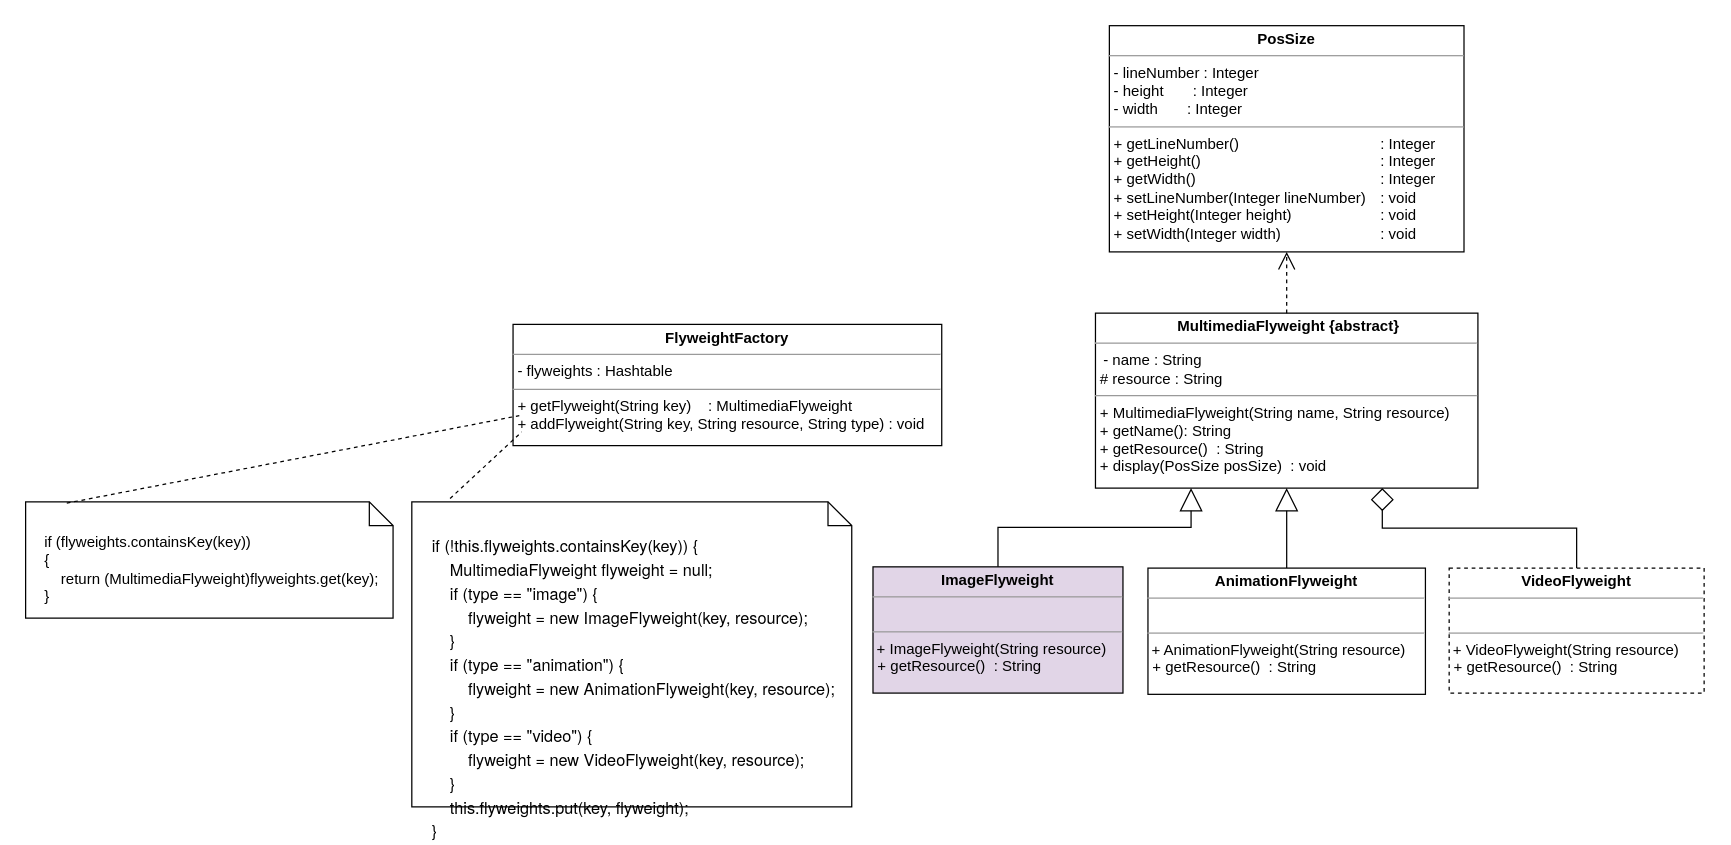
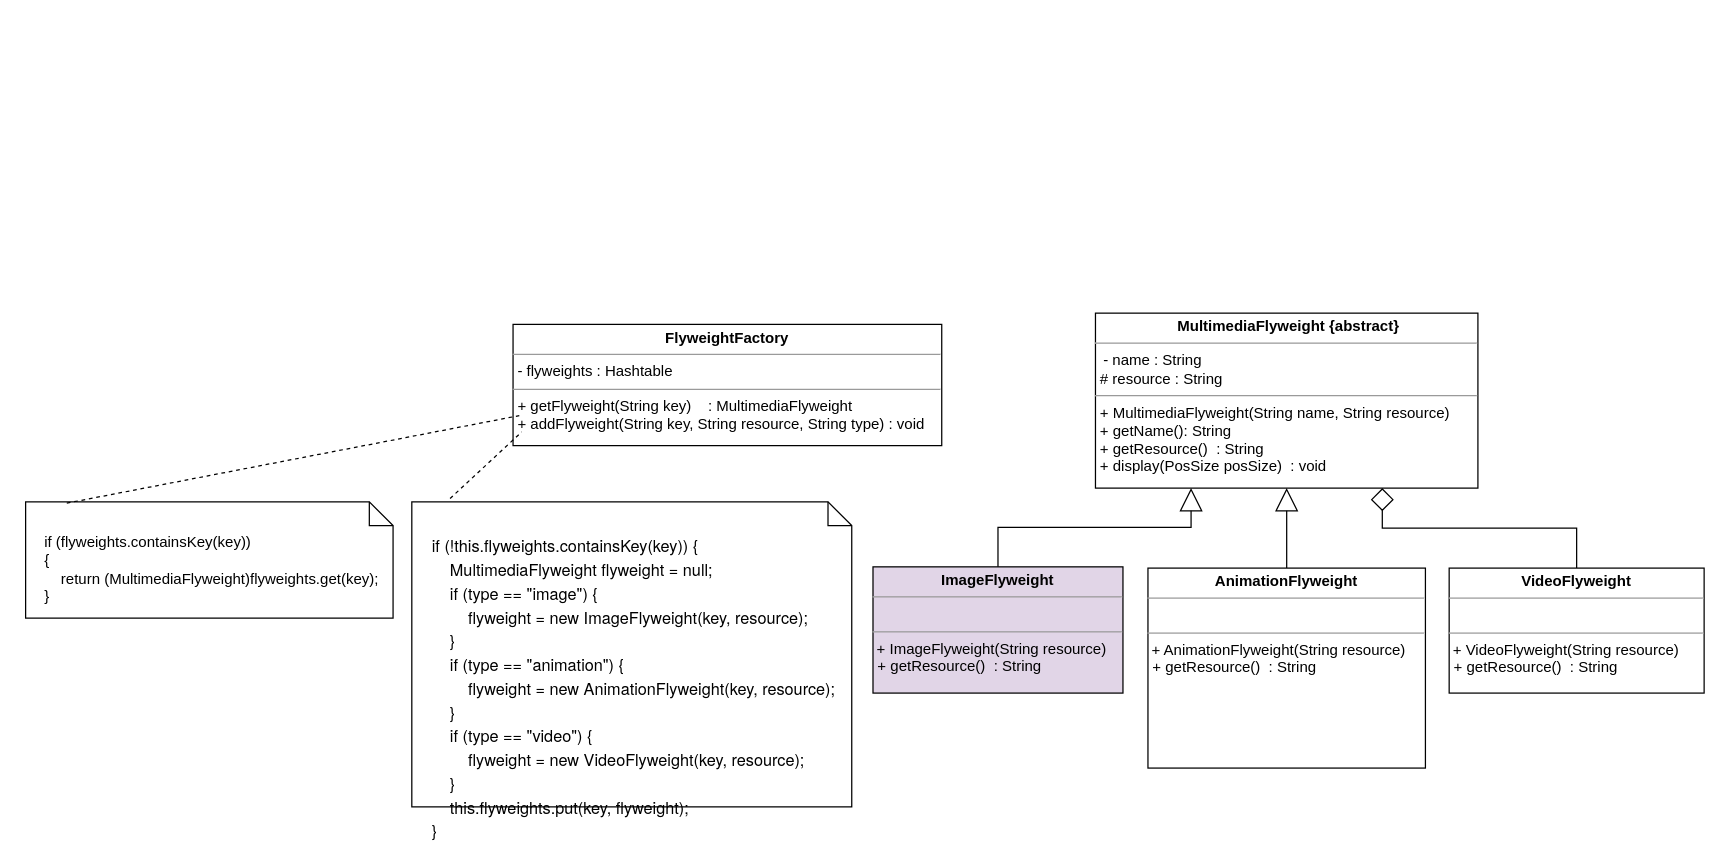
(1287, 139) -> none
(1287, 284) -> none
(1287, 631) -> (1287, 668)
(1577, 631) -> (1577, 631)
